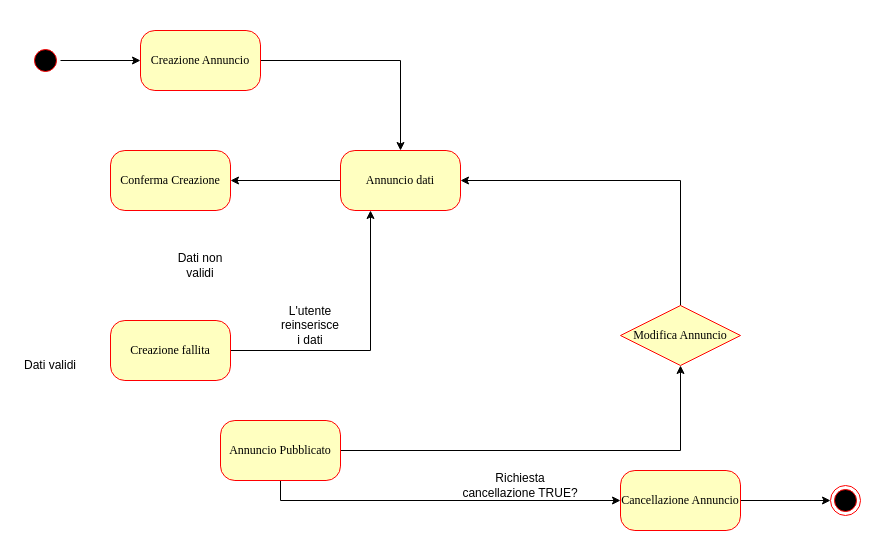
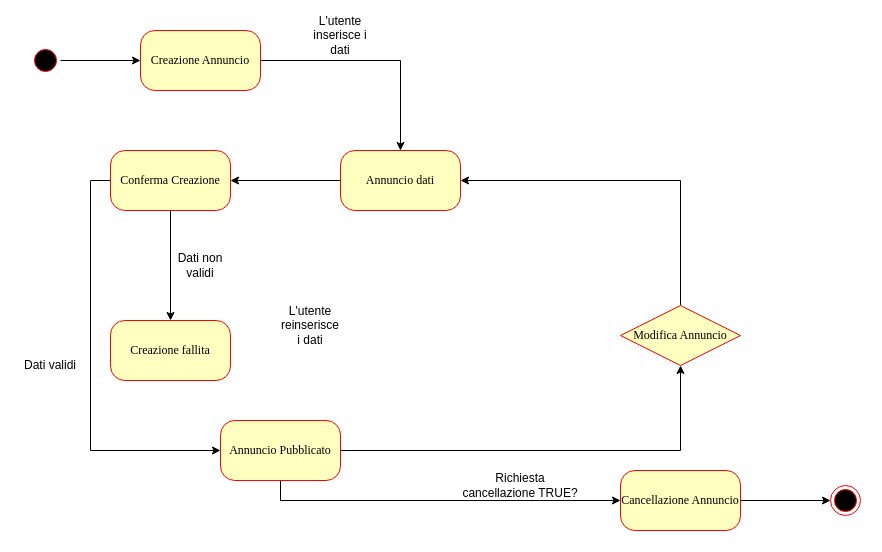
none -> (341, 36)
none -> (171, 262)
(367, 351) -> none
none -> (91, 367)
